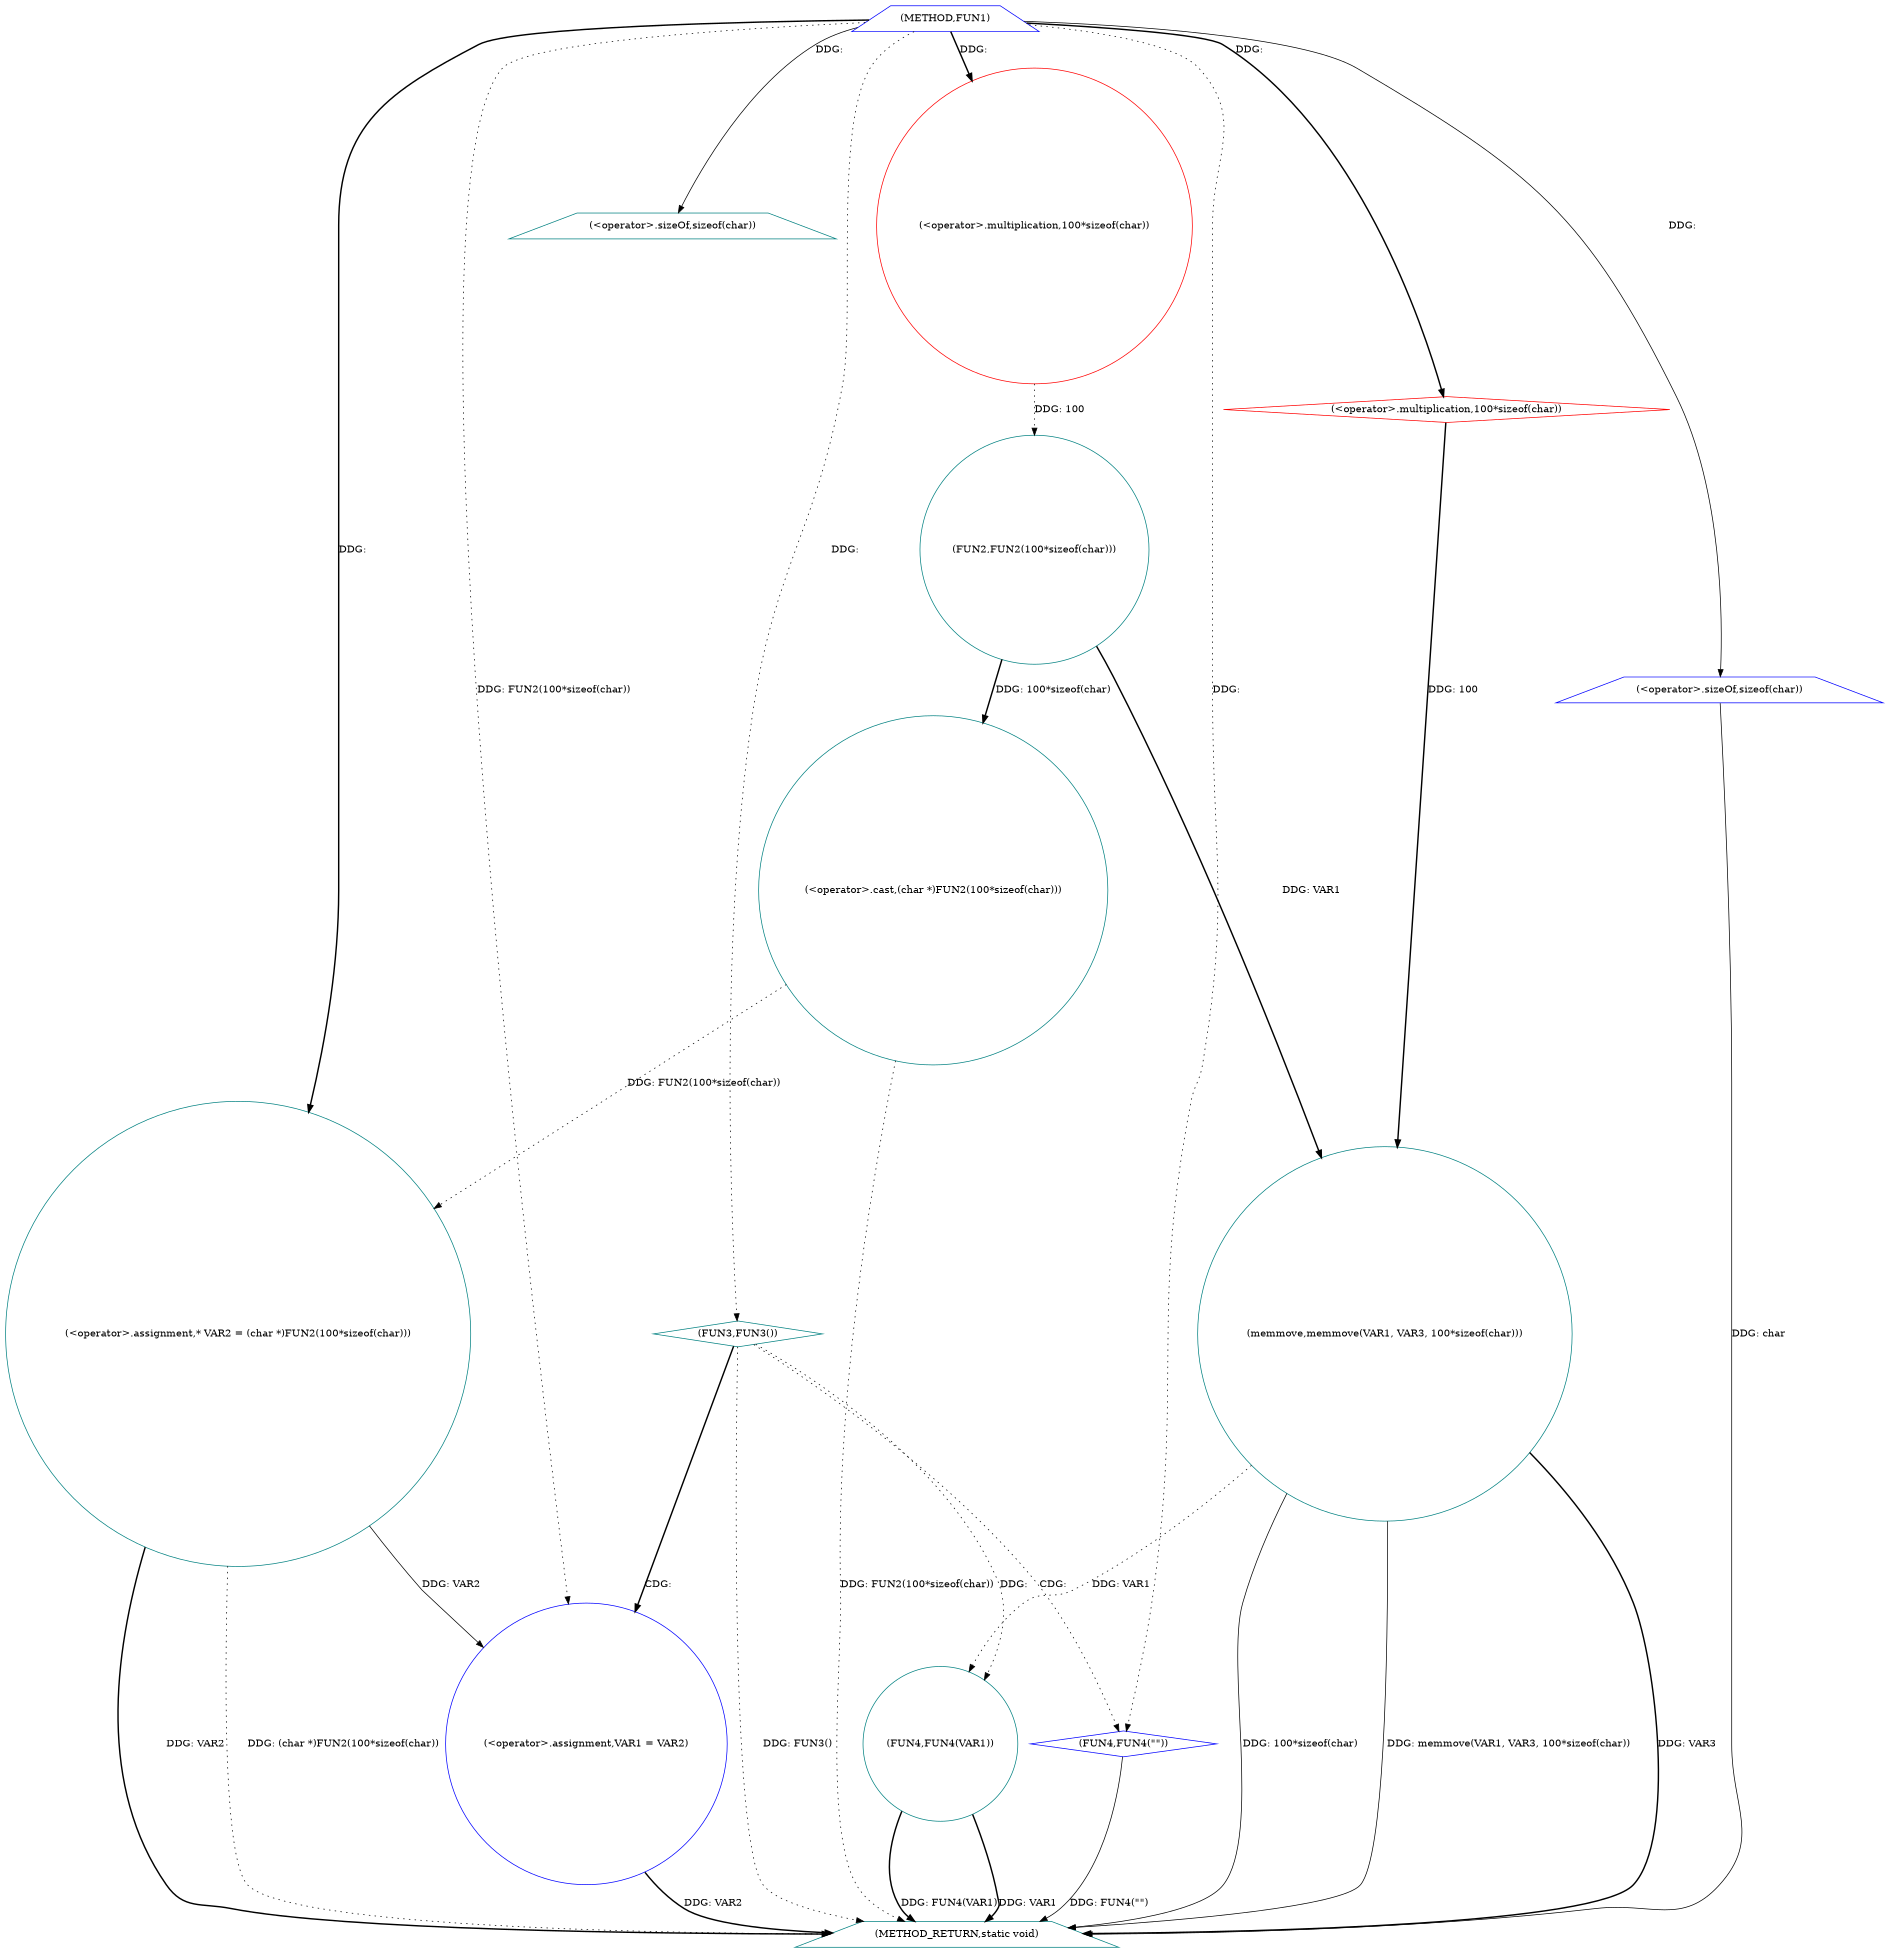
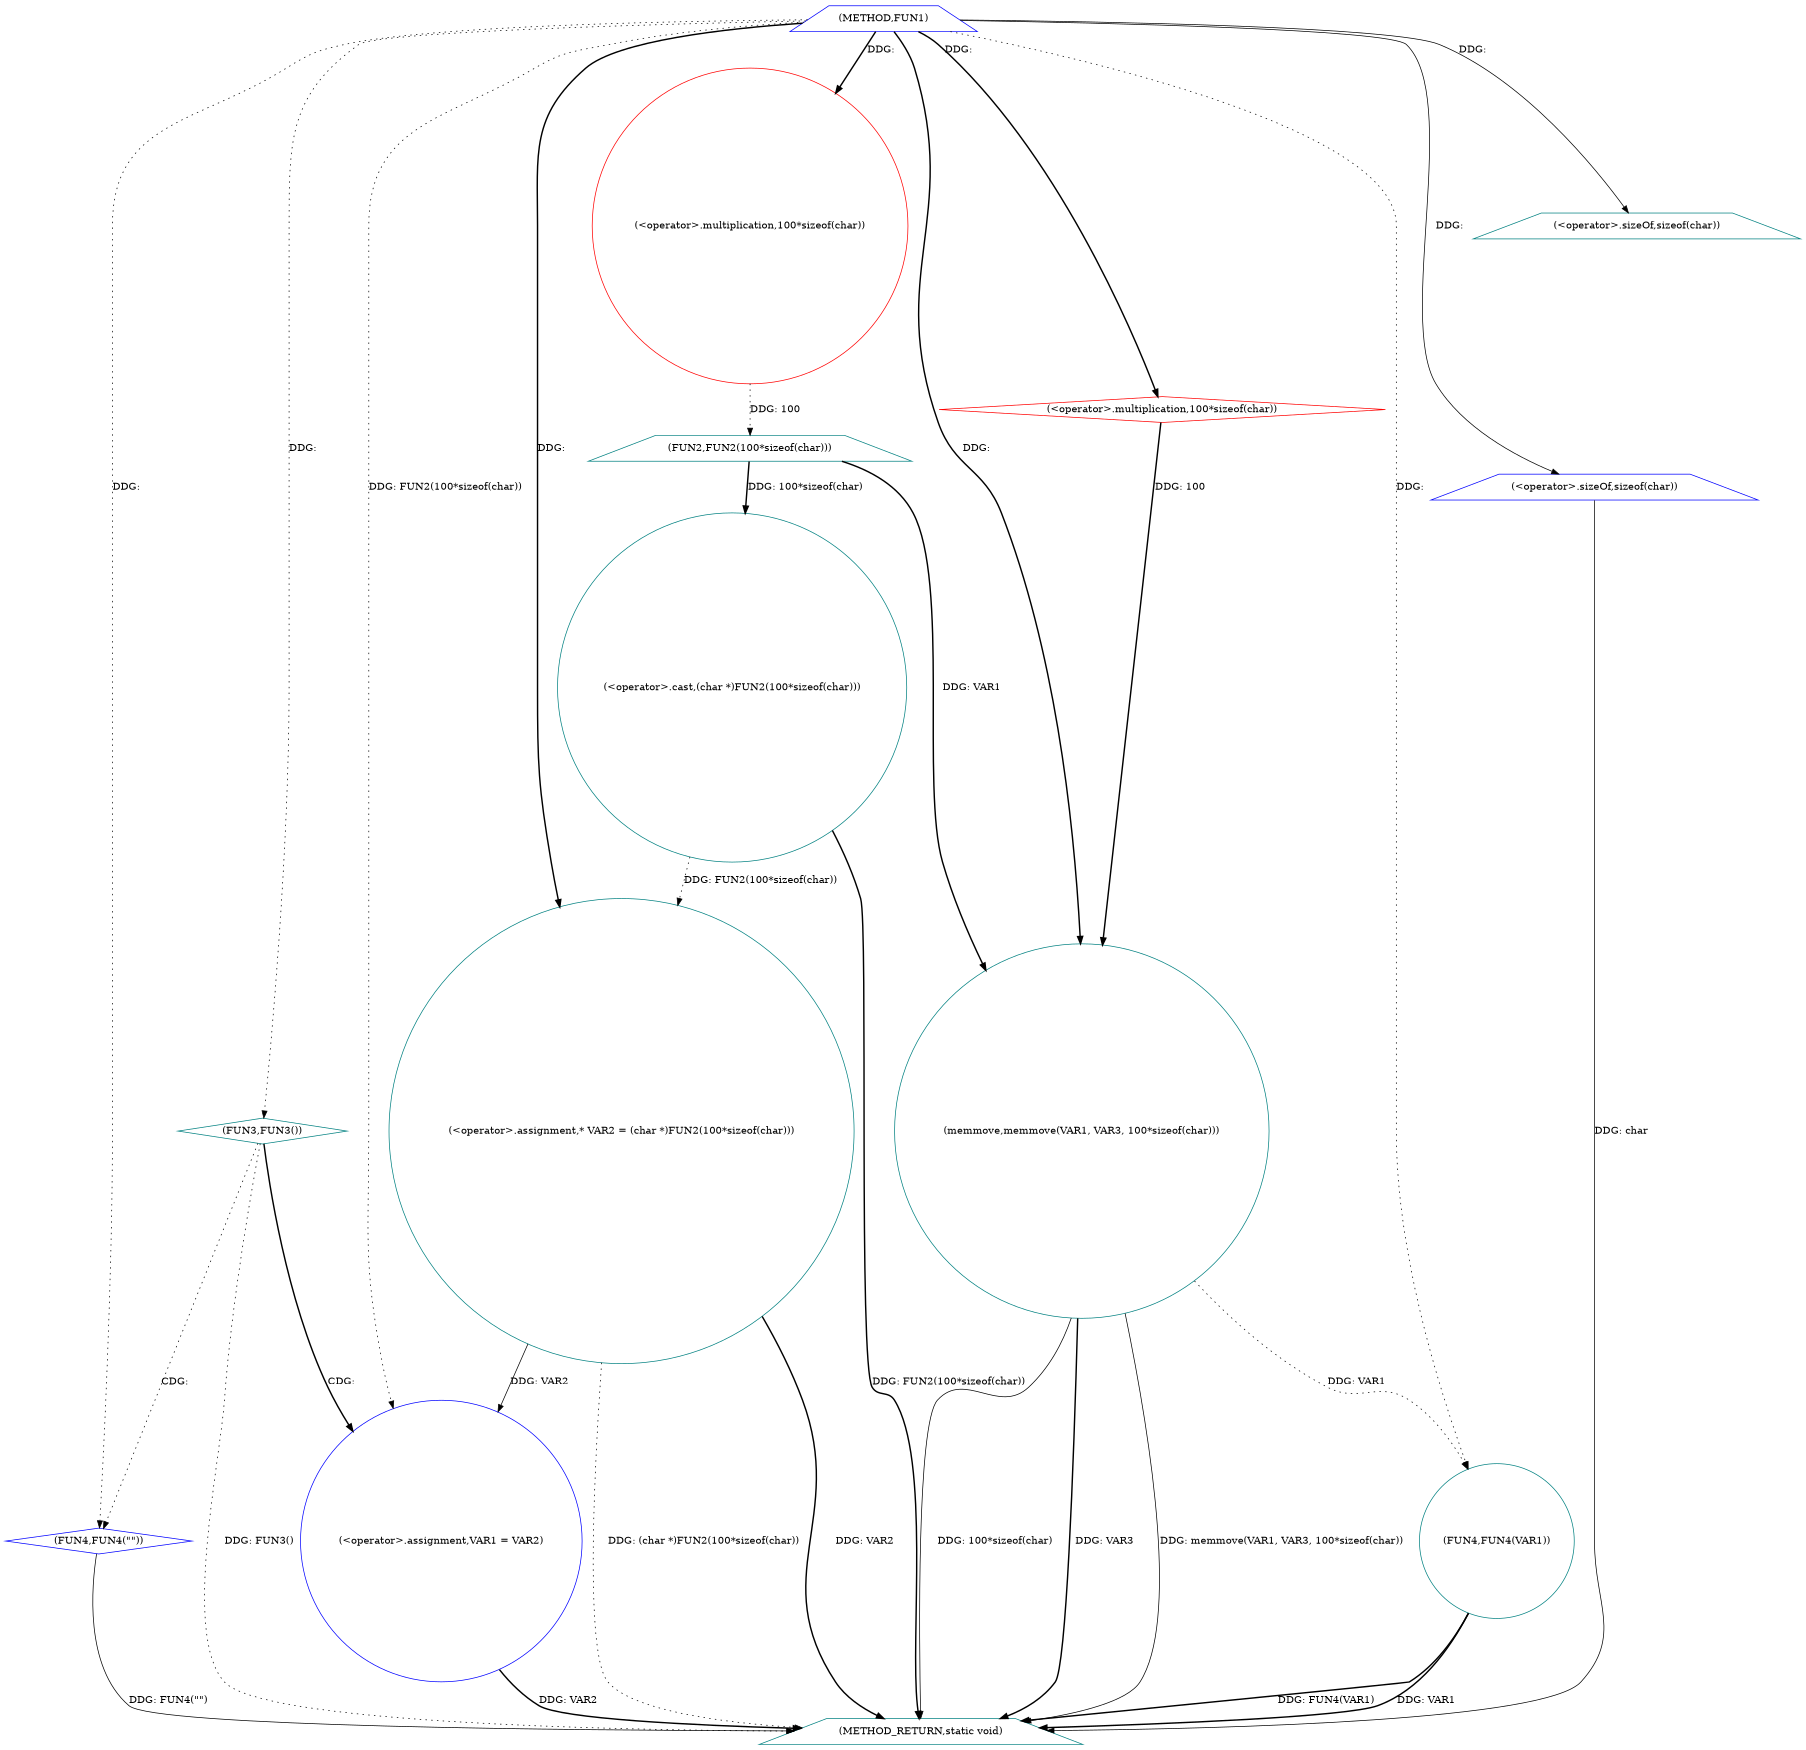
none -> (981, 479)
(1035, 550) -> (750, 448)
(936, 1487) -> (1396, 596)
(841, 1499) -> (865, 1277)
